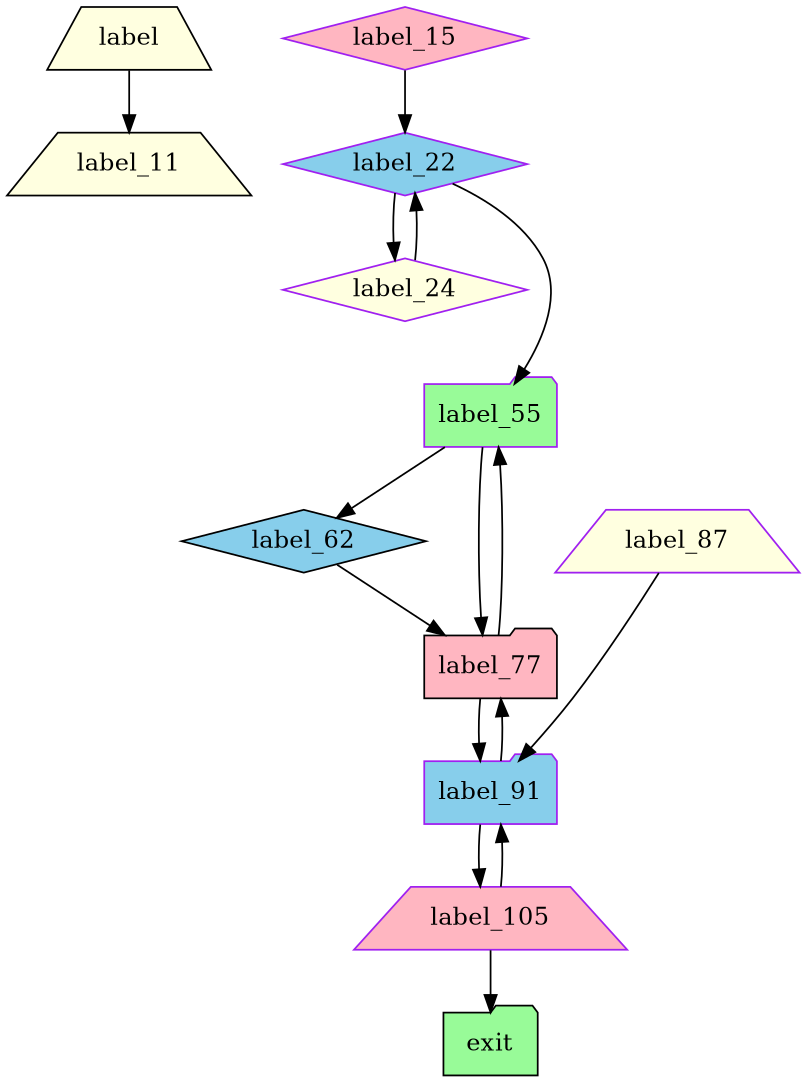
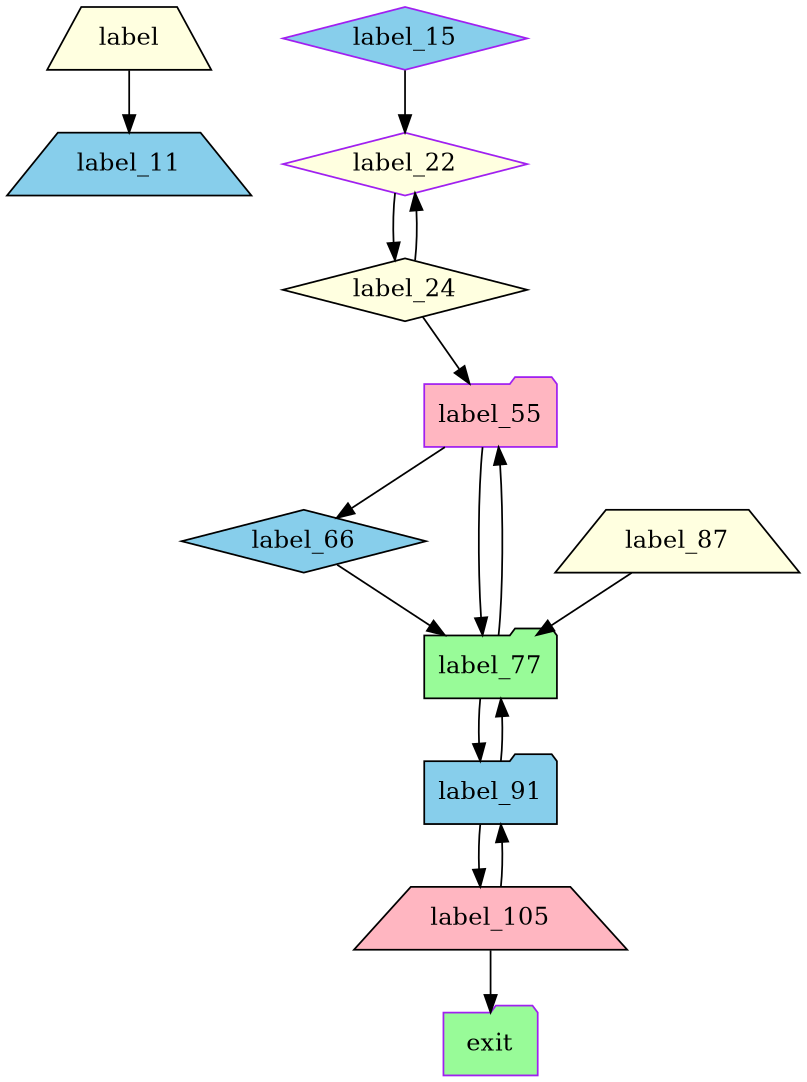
(405, 38) -> (405, 38)
(129, 164) -> (129, 164)
(405, 164) -> (405, 164)
(543, 258) -> (441, 343)
(405, 290) -> (405, 290)
(491, 416) -> (491, 416)
(304, 541) -> (304, 541)
(677, 541) -> (677, 541)
(599, 663) -> (591, 599)
(491, 667) -> (491, 667)
(491, 793) -> (491, 793)
(491, 918) -> (491, 918)
(491, 1044) -> (491, 1044)
